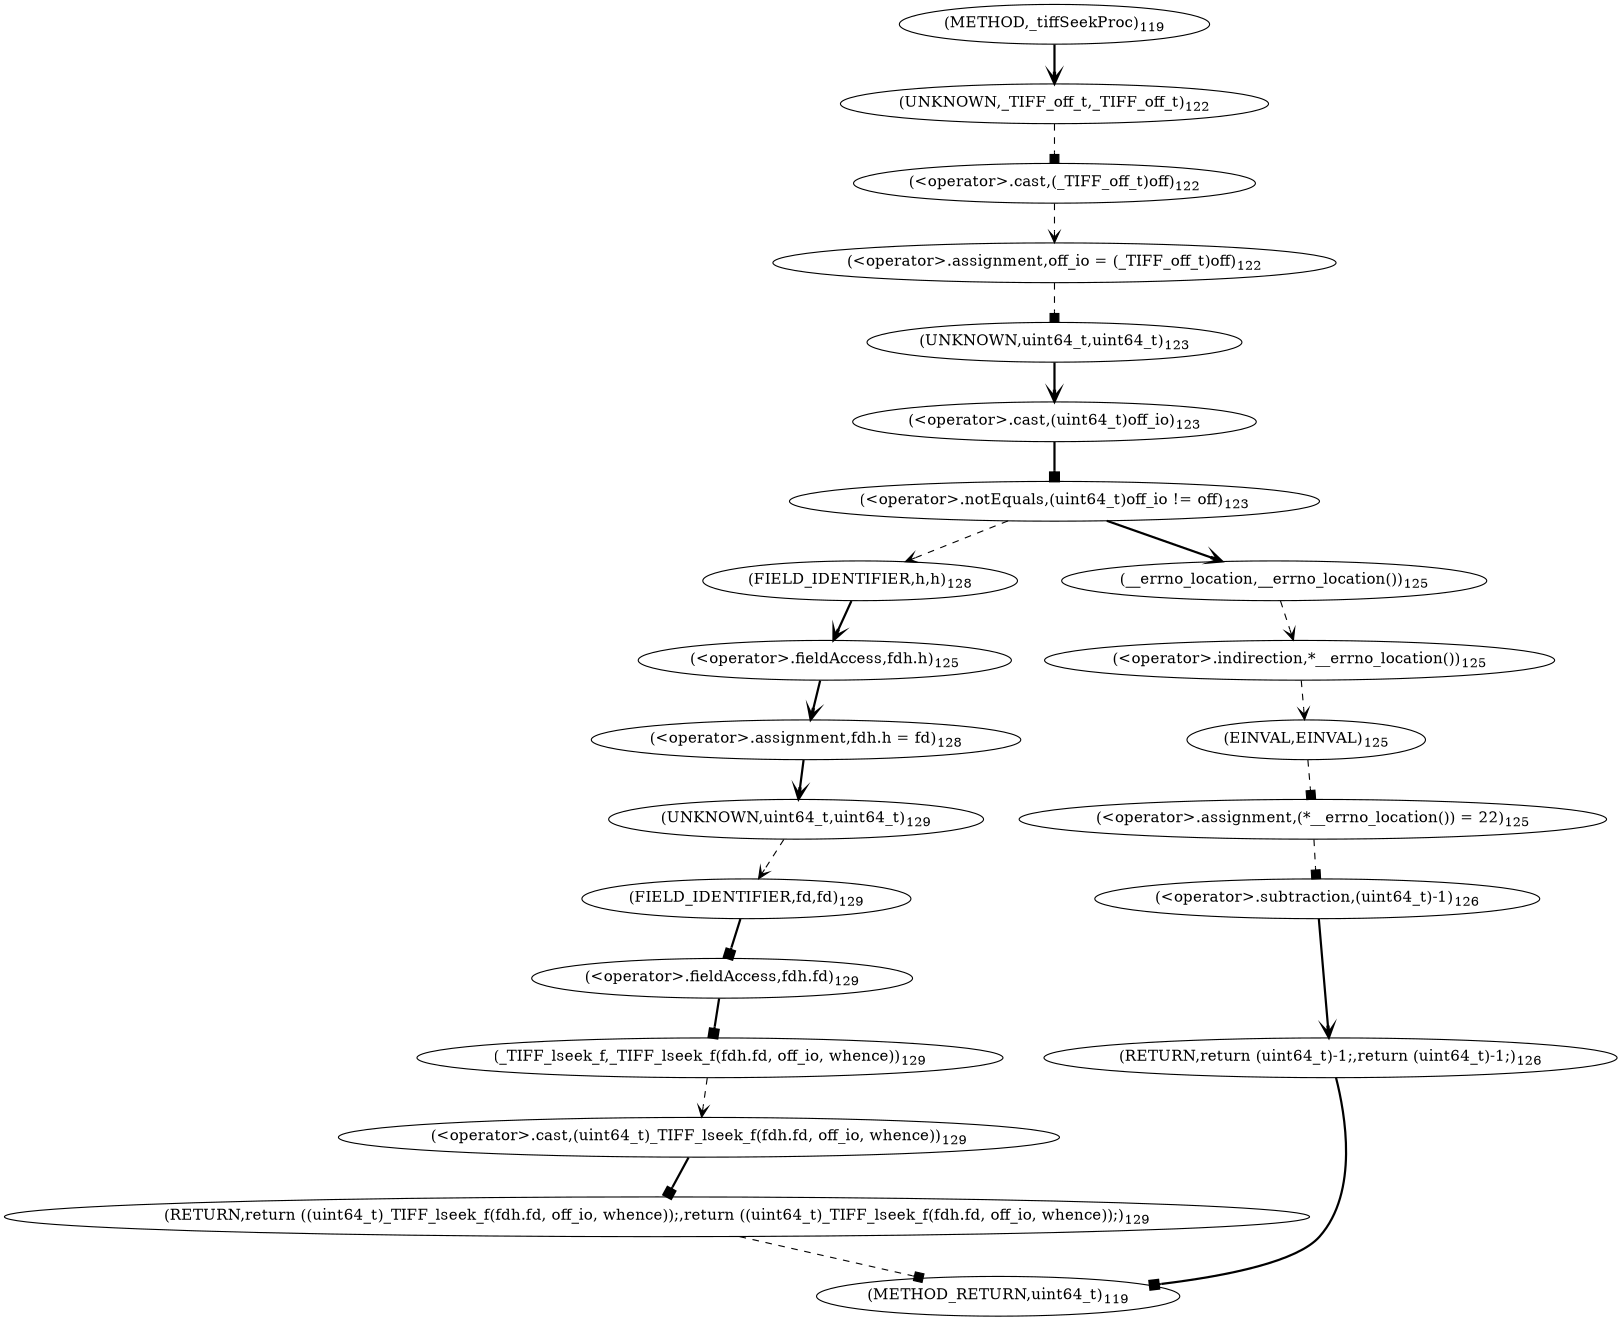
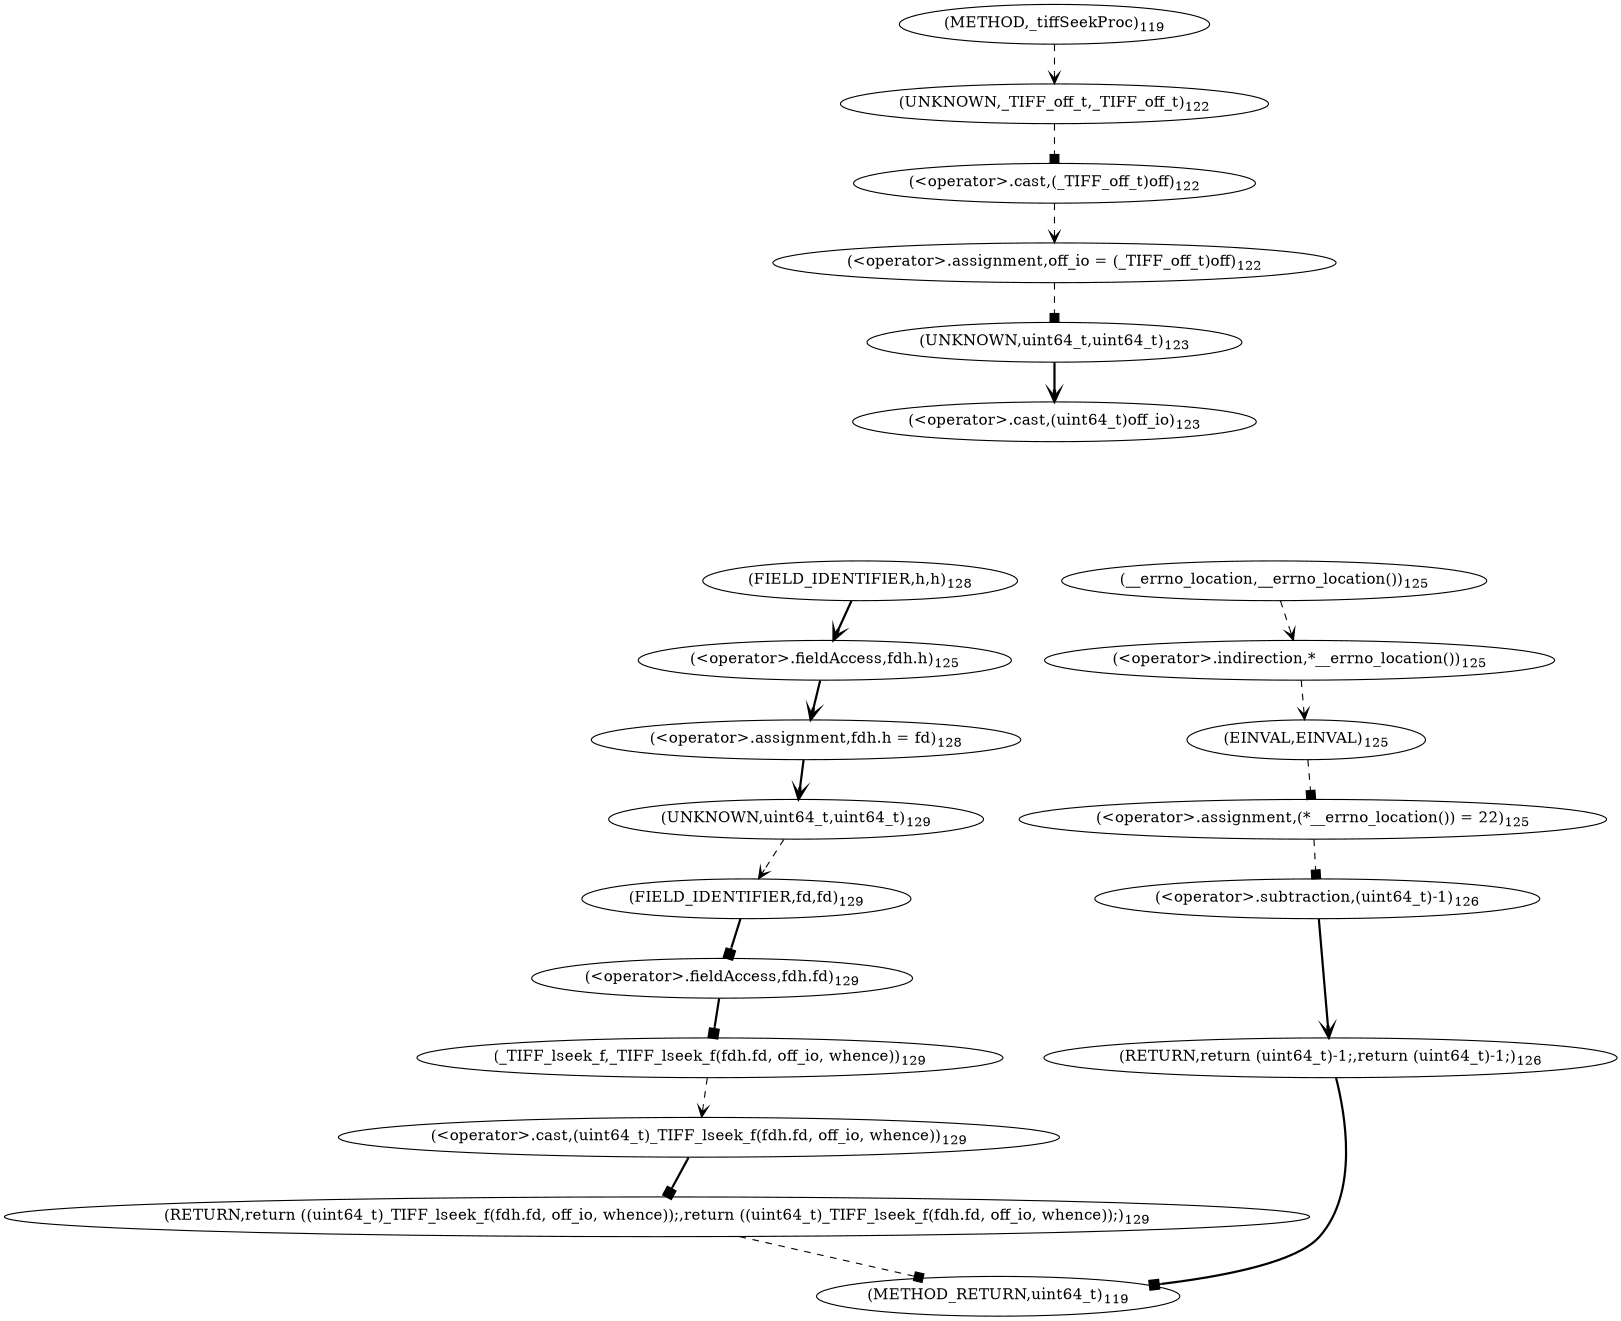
(1054, 59) -> (1054, 59)
(1054, 501) -> none
